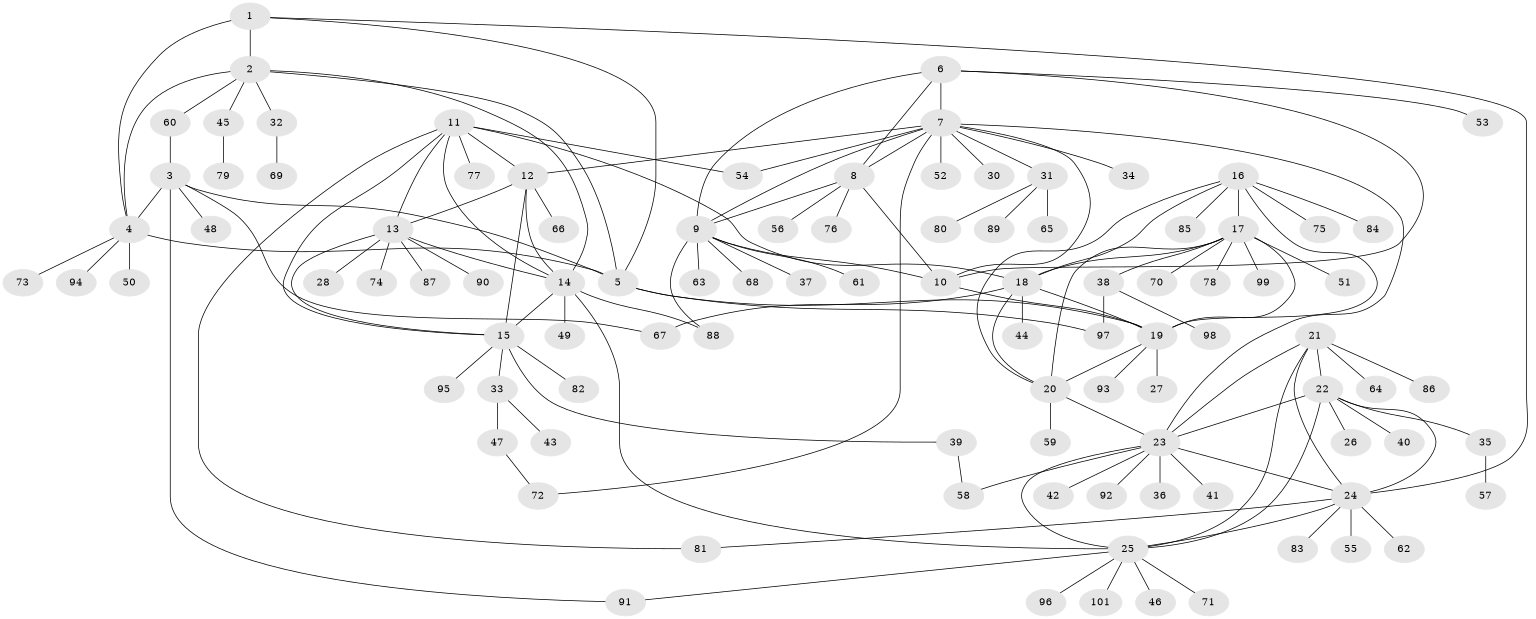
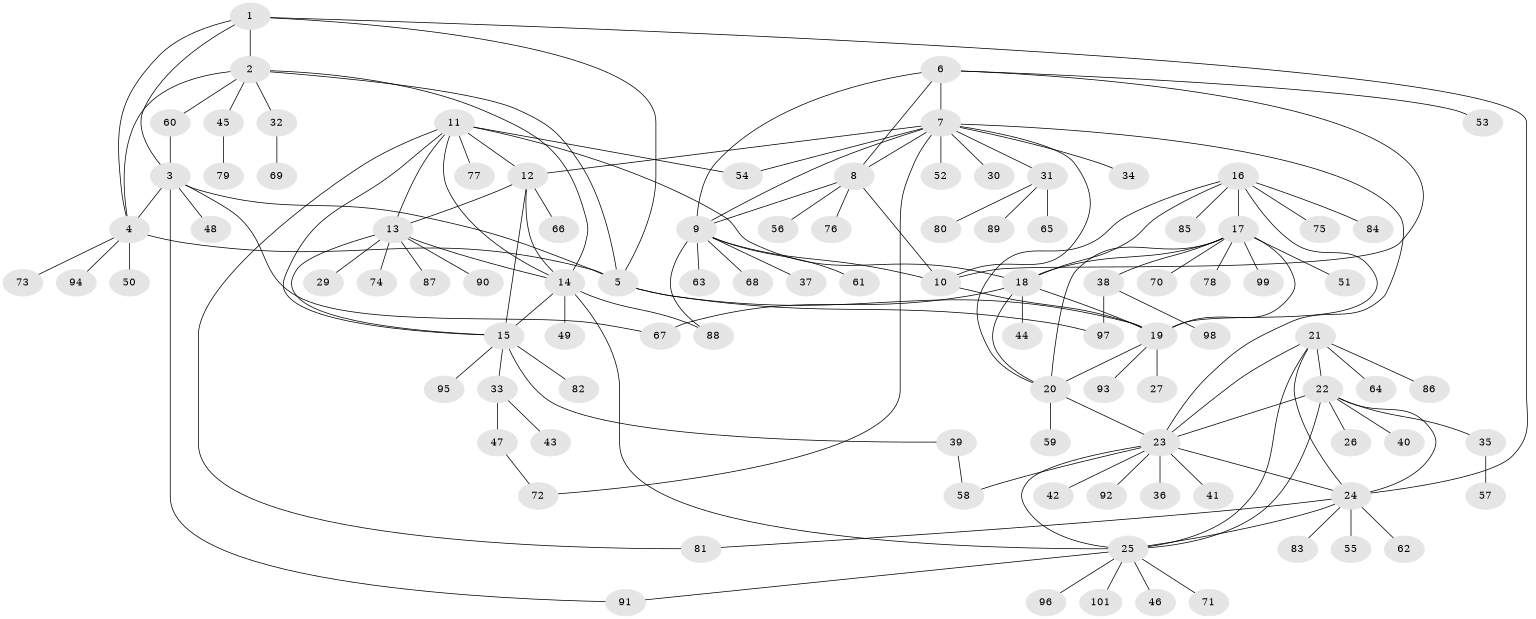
none -> (161, 82)
(324, 283) -> (324, 283)
